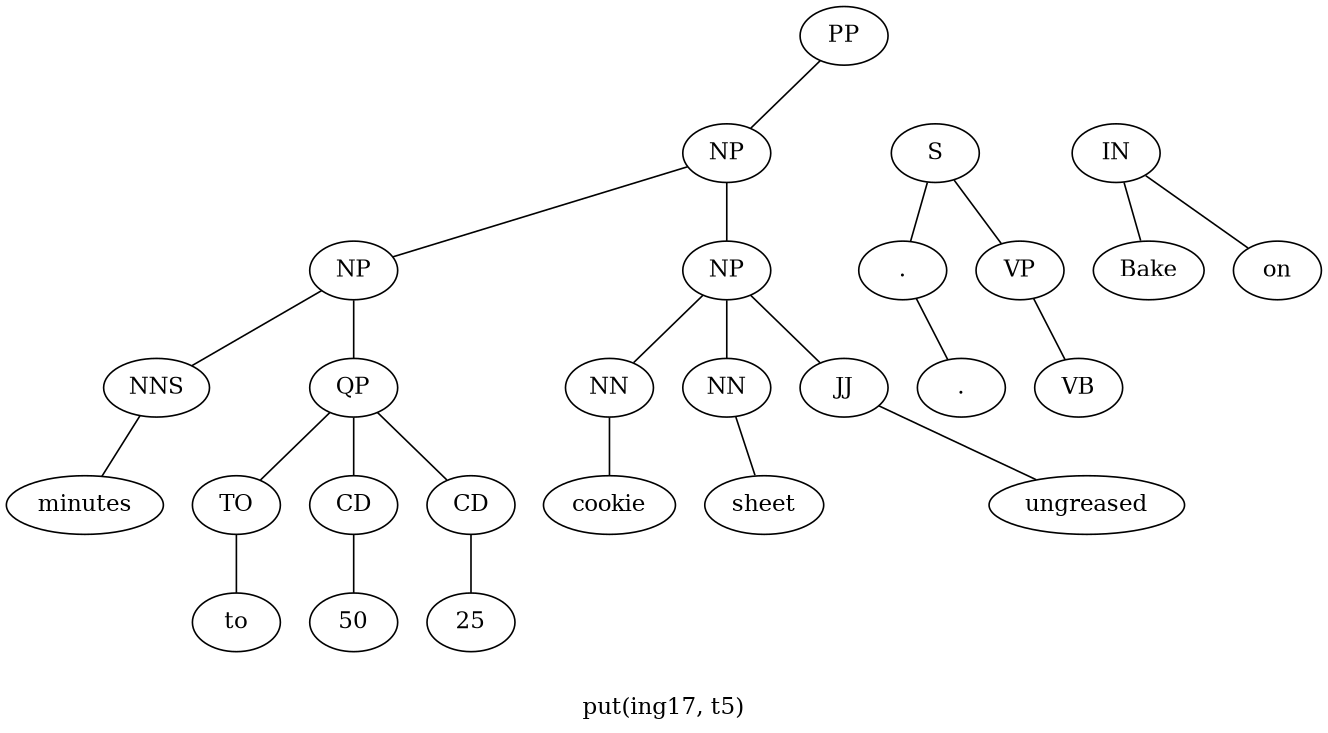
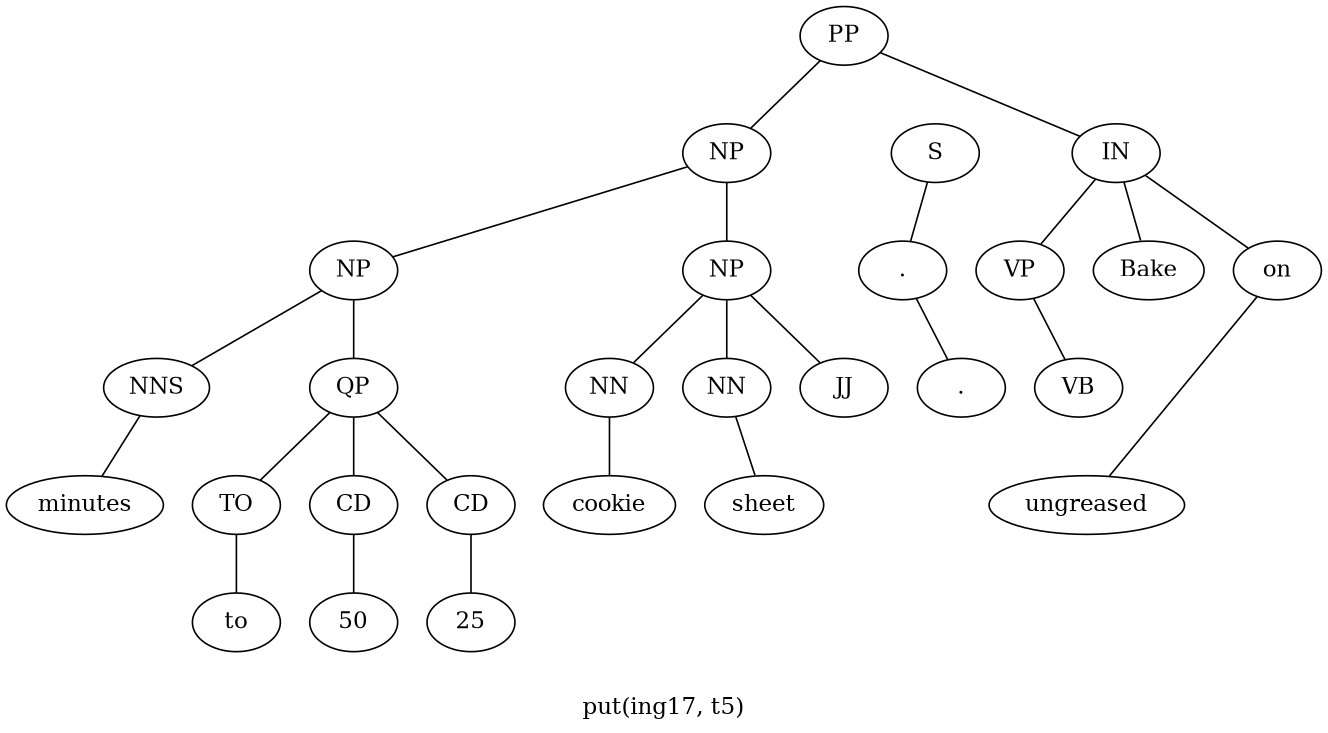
none -> (980, 94)
(978, 212) -> (1068, 212)
(957, 443) -> (1183, 386)
